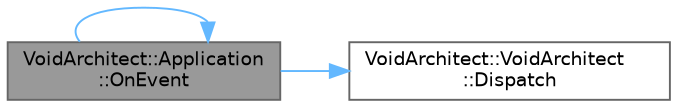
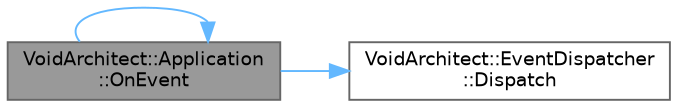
(510, 71) -> (510, 71)
